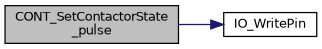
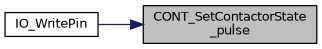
(195, 25) -> (114, 25)
